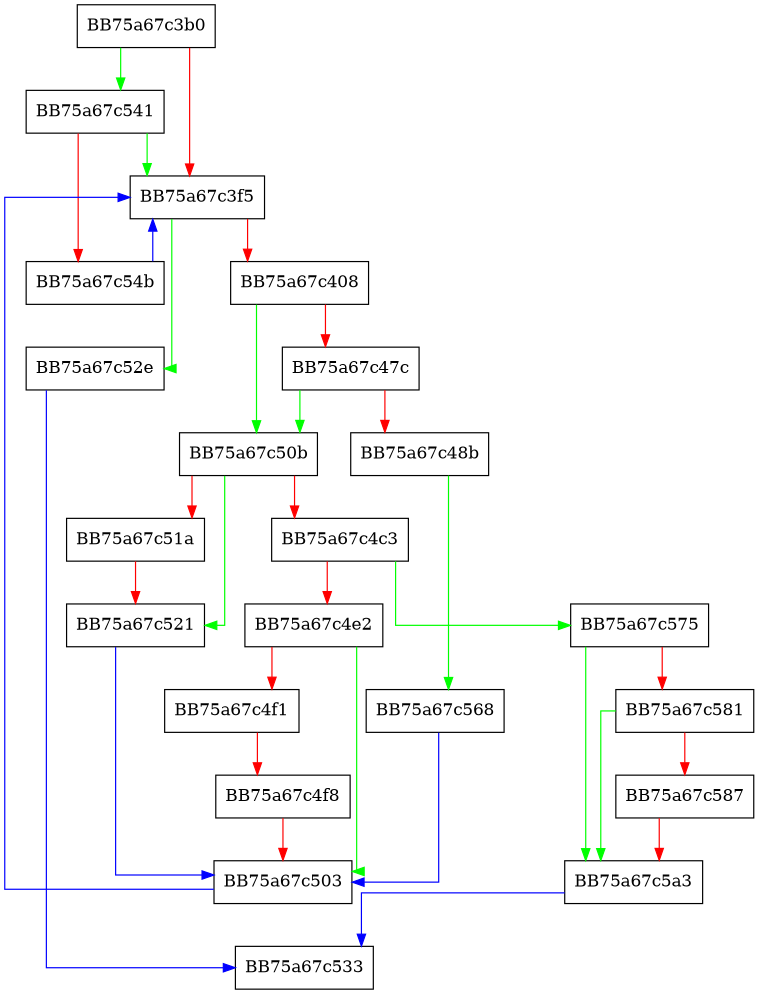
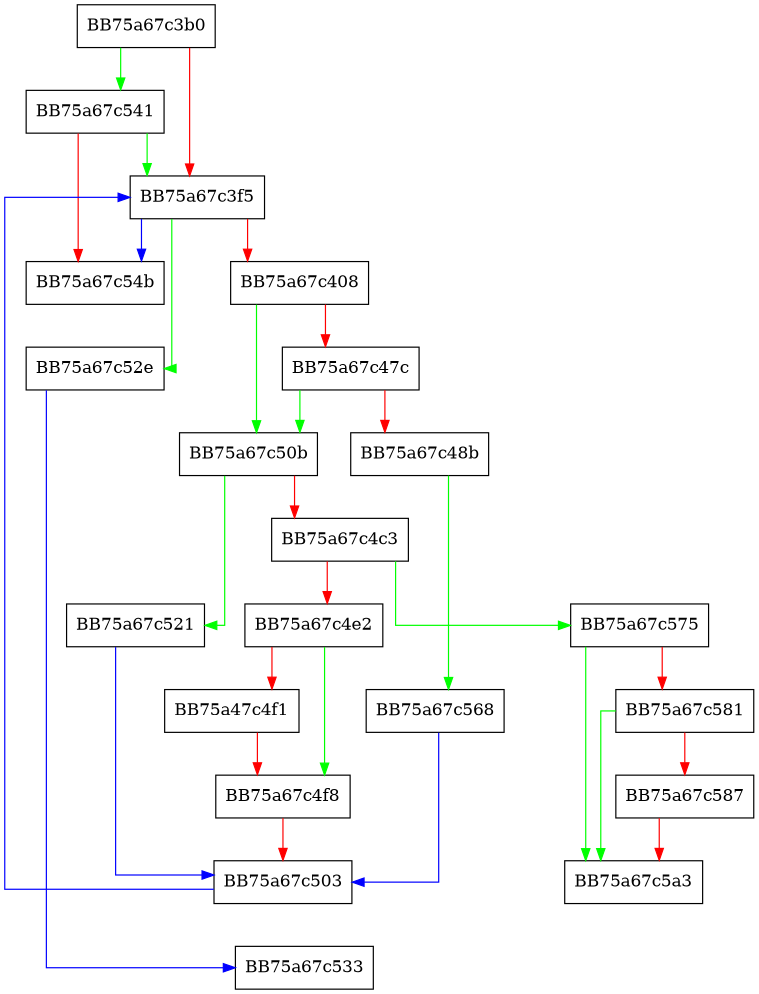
(153, 246) -> (141, 234)
(136, 540) -> none
(232, 711) -> (232, 711)
(357, 759) -> (325, 705)
(442, 893) -> none
